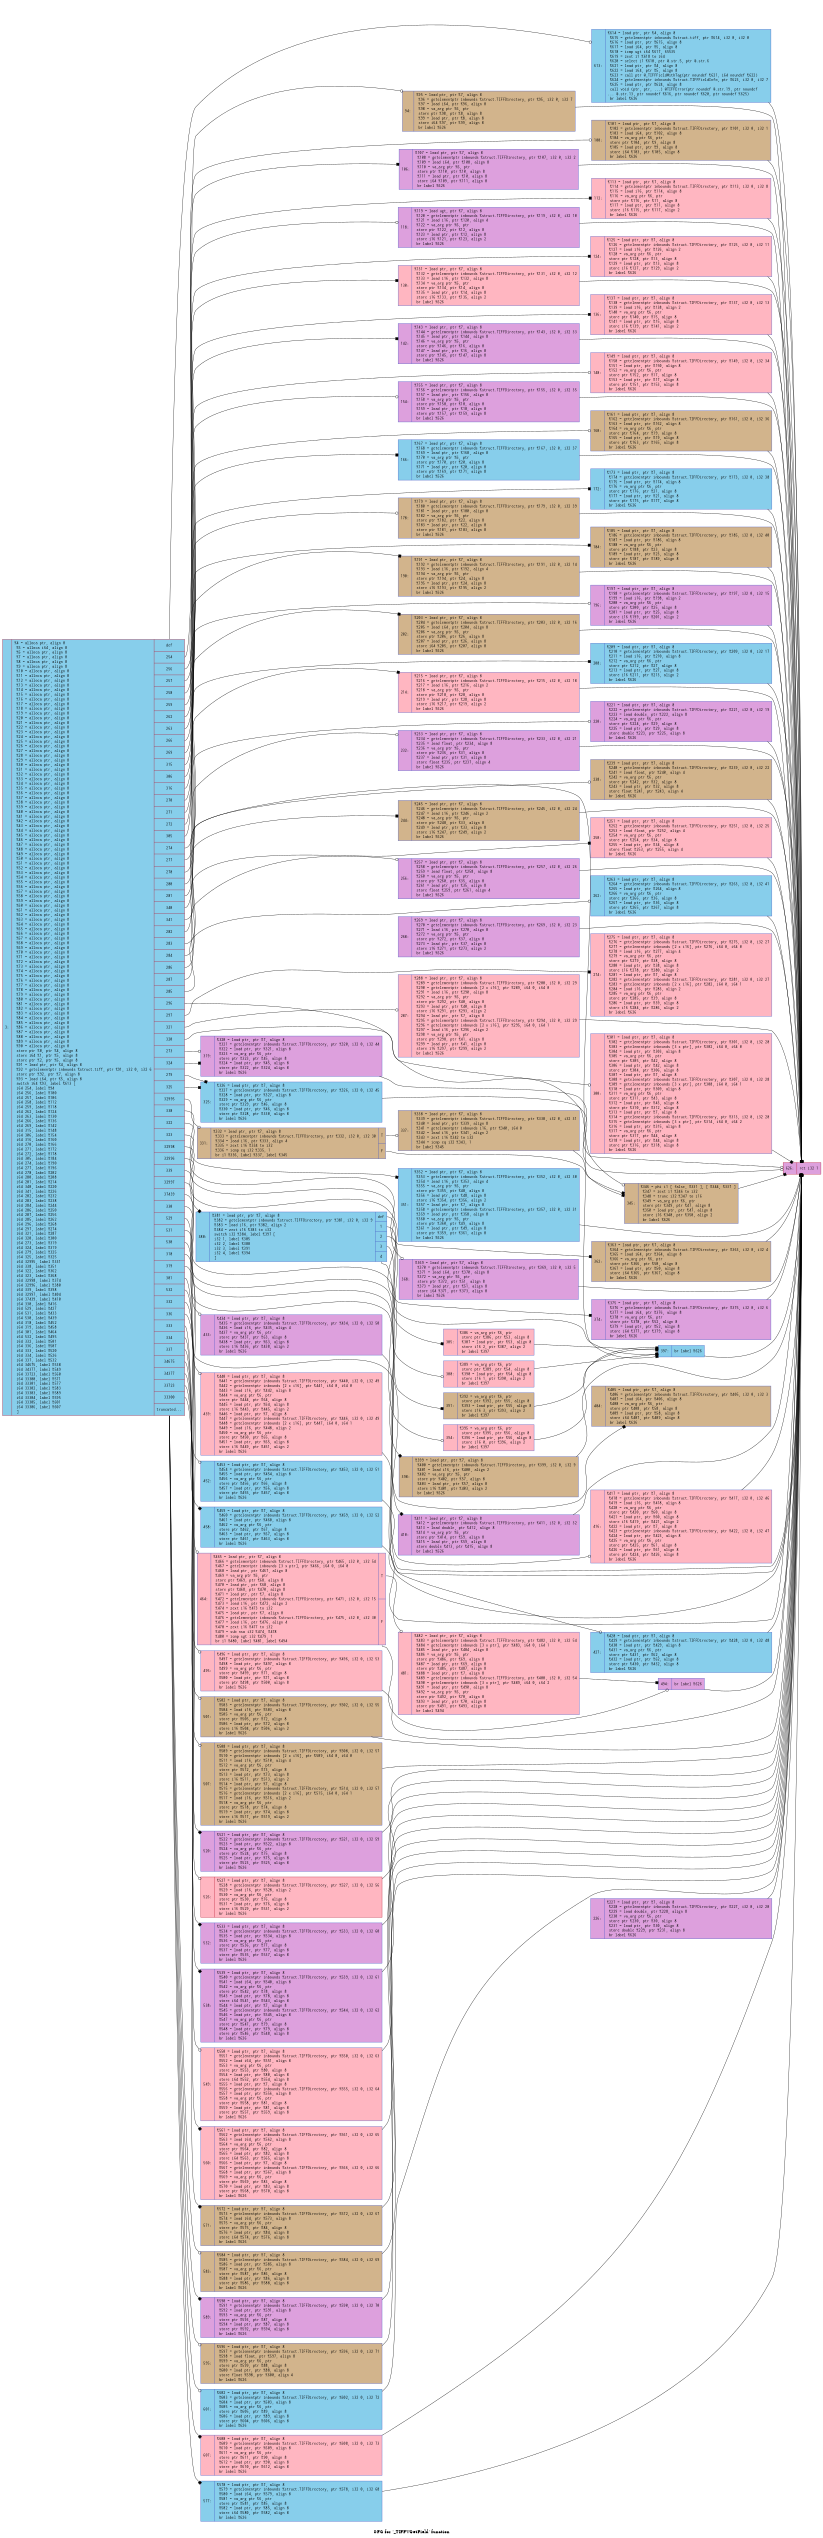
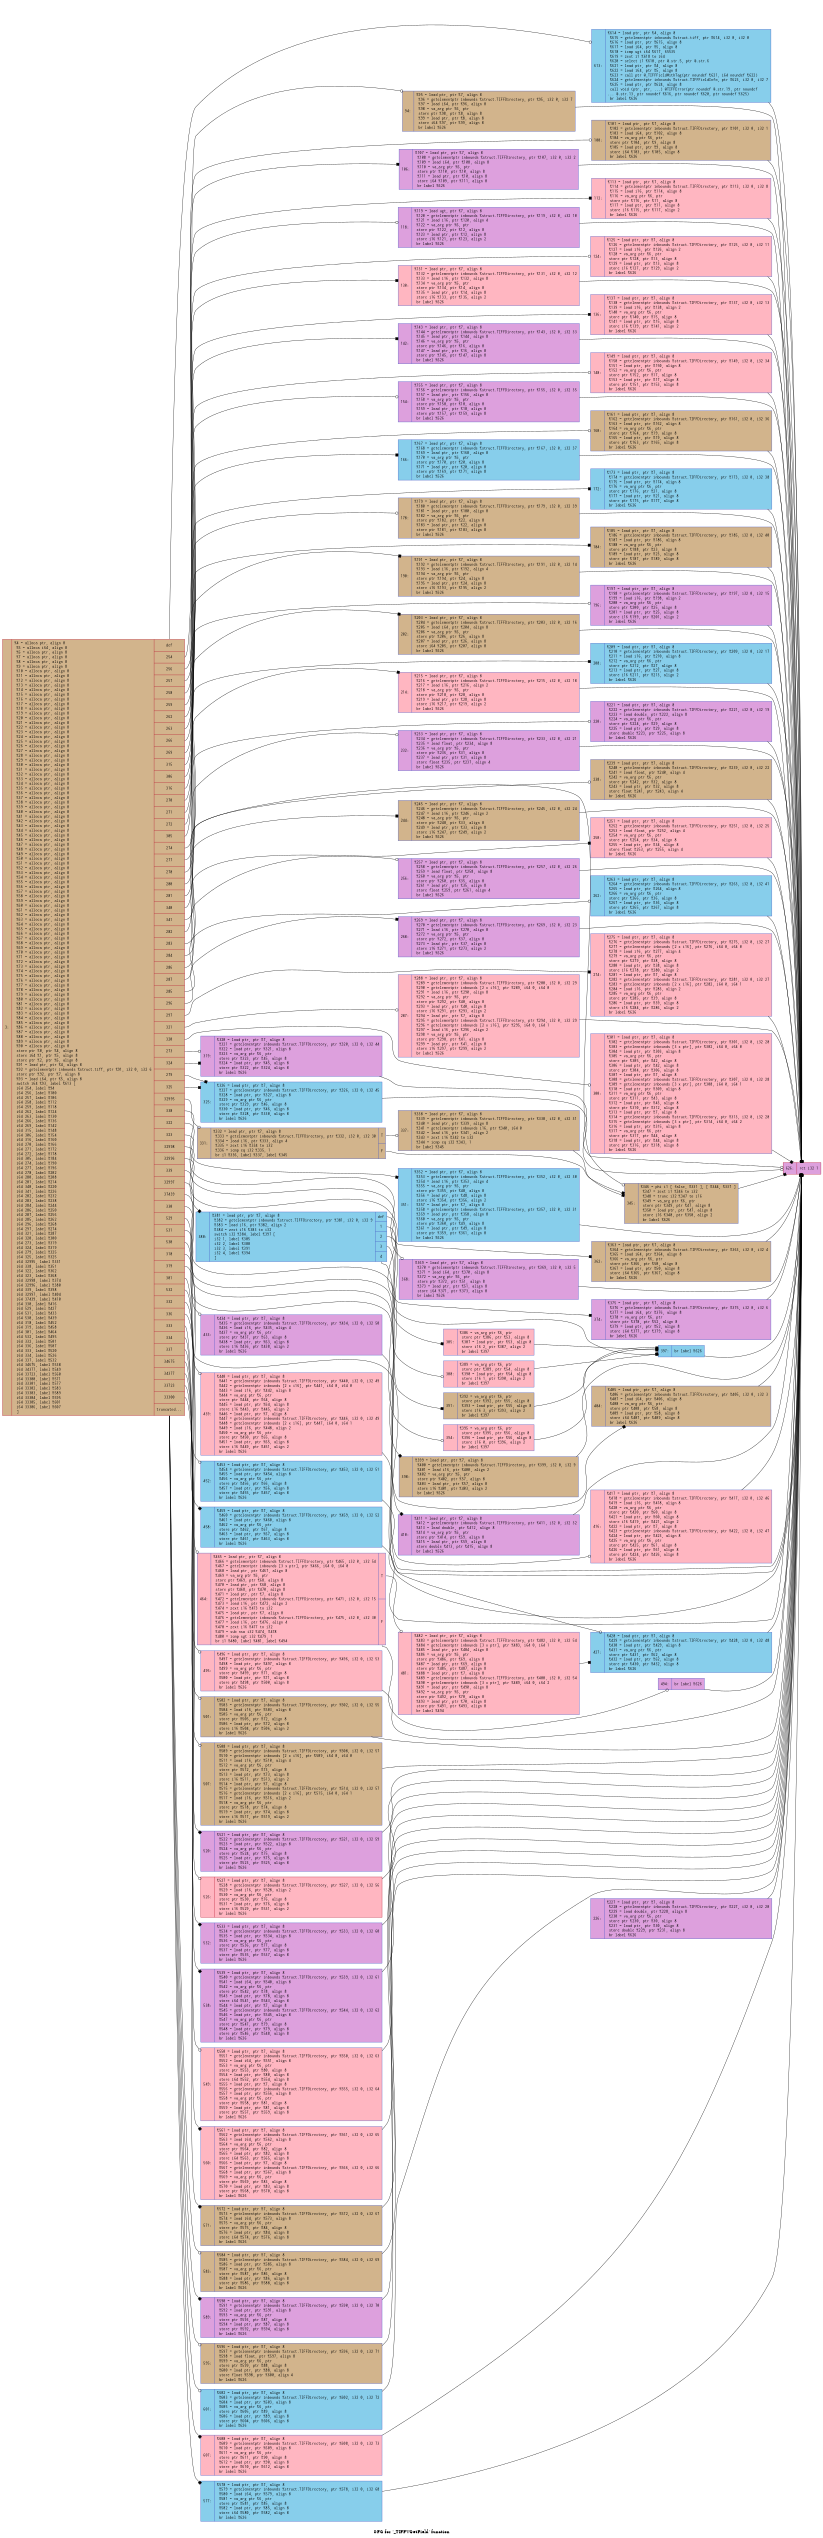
(200, 289) -> (200, 289)
(94, 1027) -> (94, 1027)
(506, 1079) -> (267, 926)
none -> (791, 1086)
none -> (788, 1330)
(617, 1680) -> (583, 1663)
